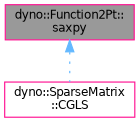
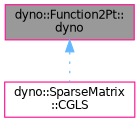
(70, 22) -> (70, 22)
